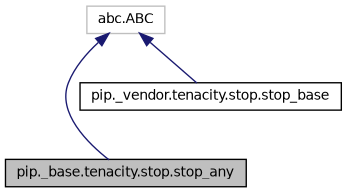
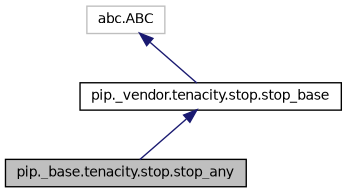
(67, 104) -> (163, 139)
